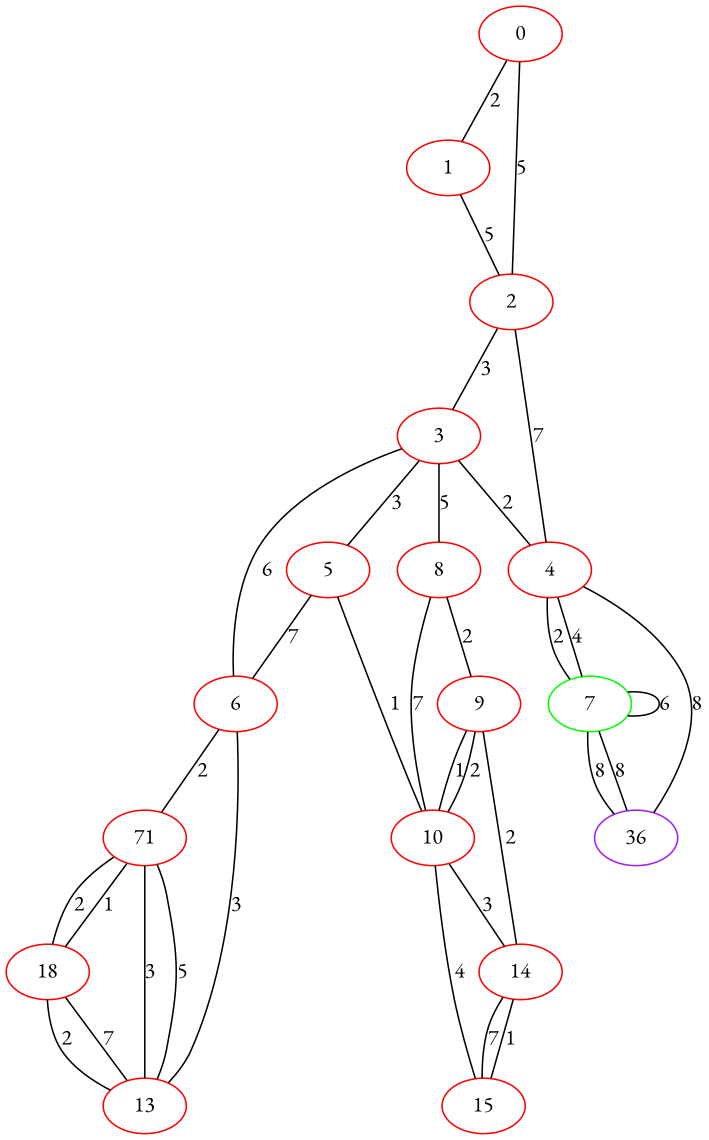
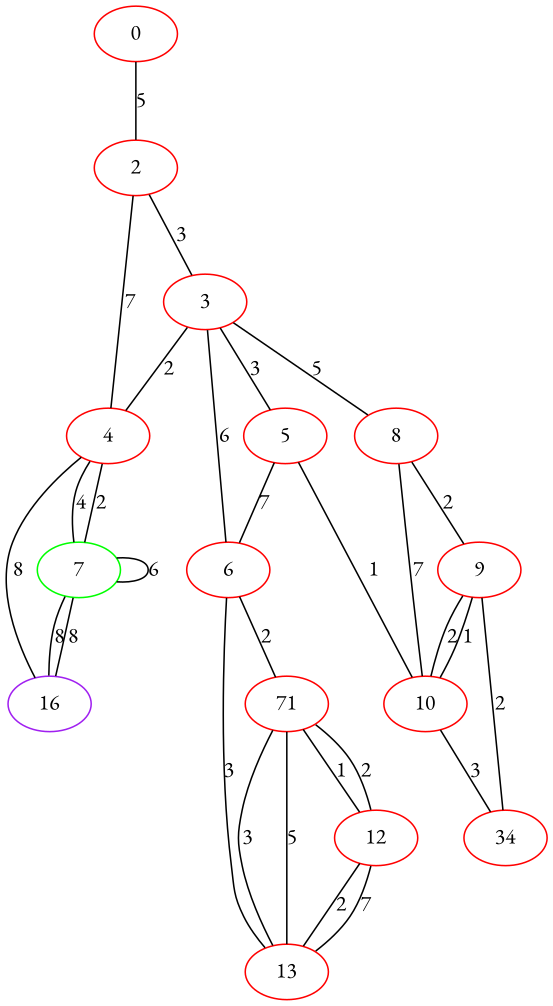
(448, 168) -> none
(636, 838) -> (50, 704)
(48, 972) -> (376, 838)
(521, 972) -> (506, 838)
(484, 1106) -> none
